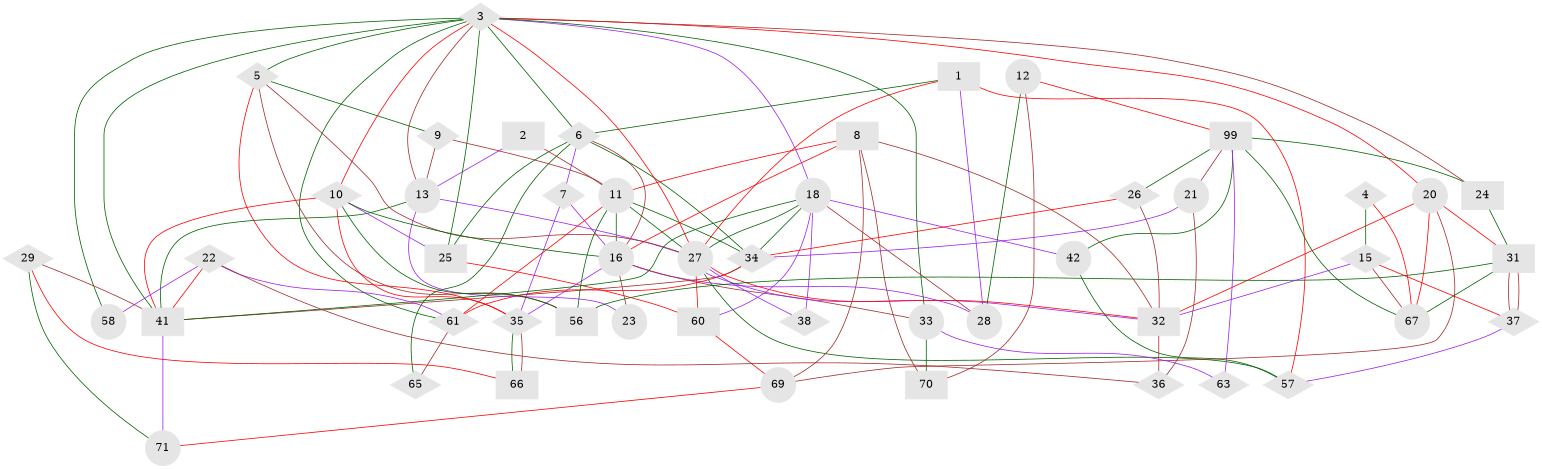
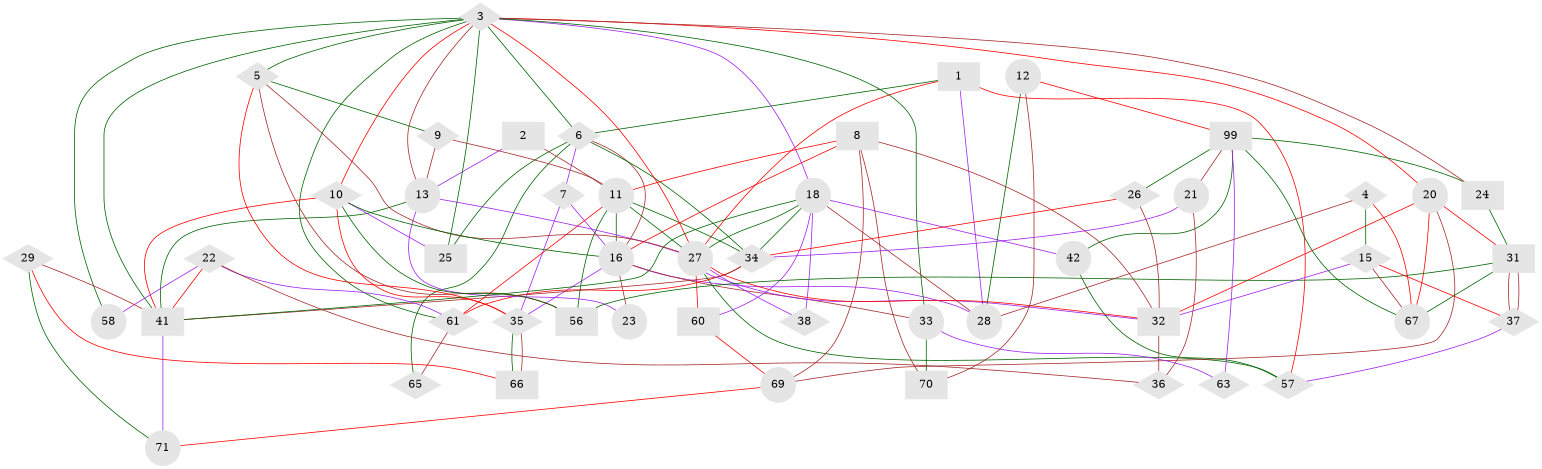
none -> (1177, 258)
(568, 282) -> none
